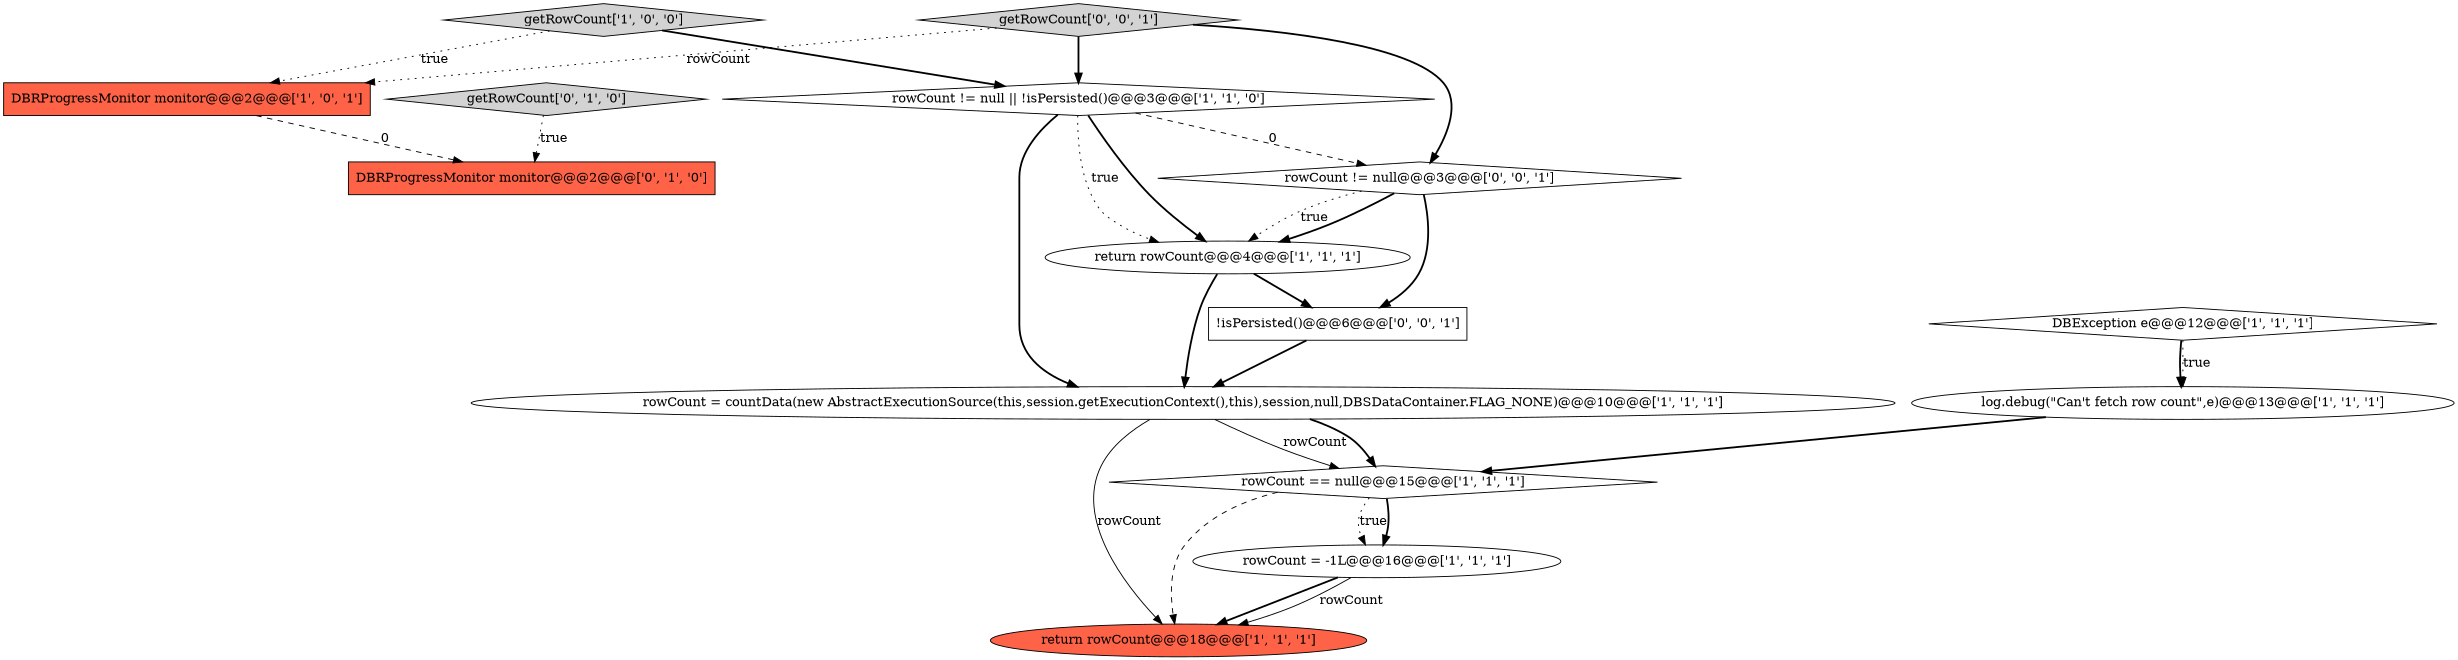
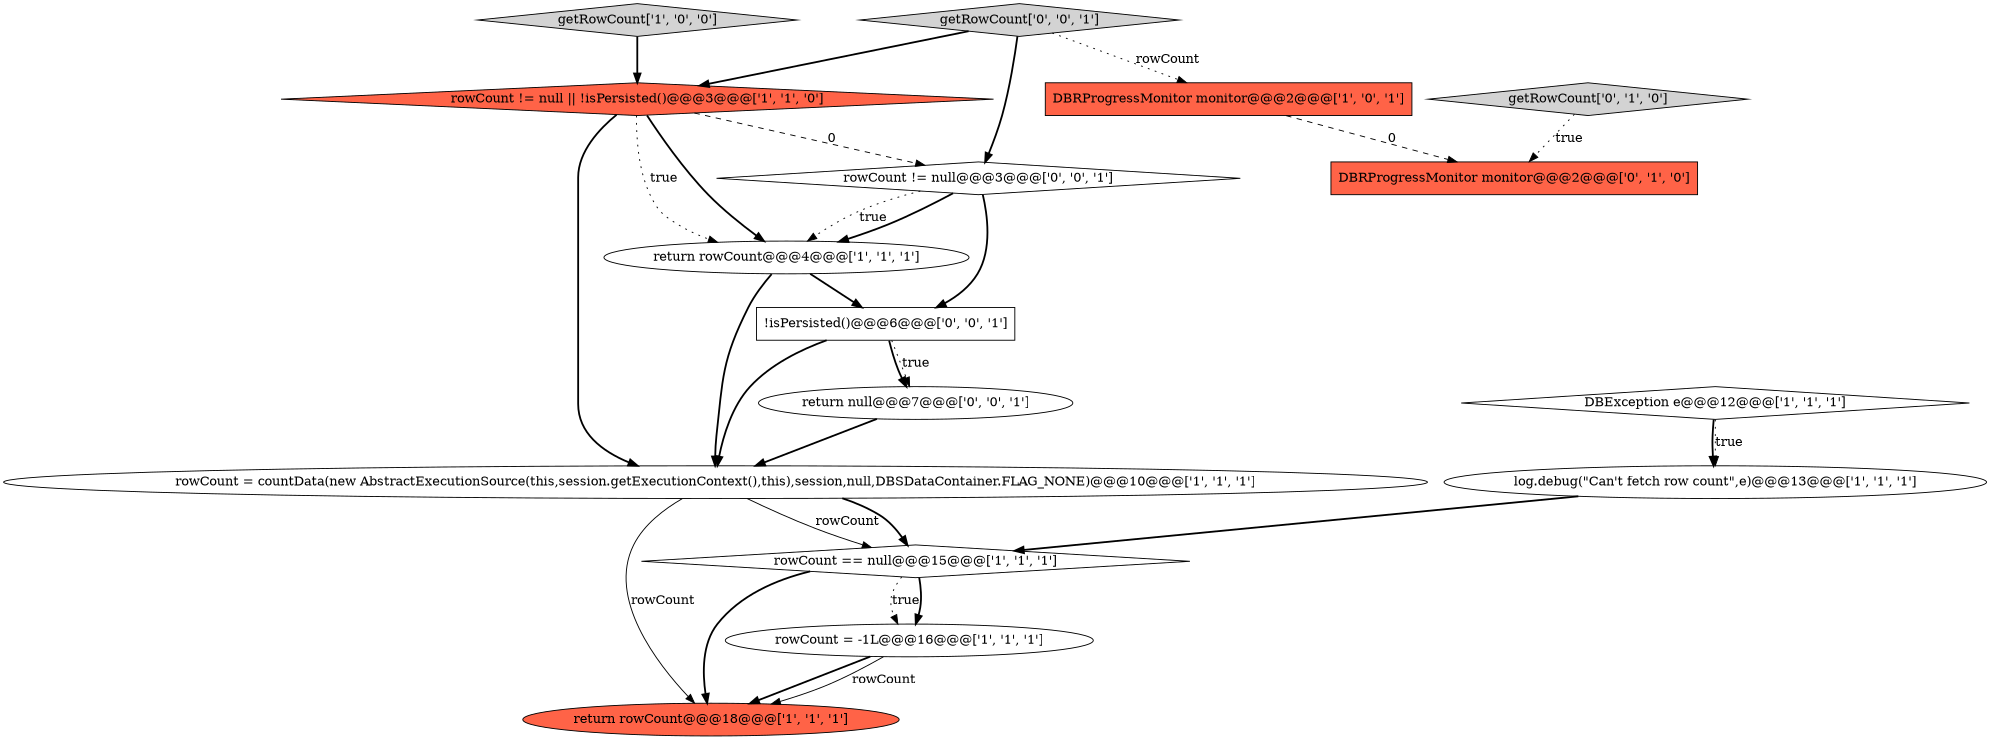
(415, 56) -> none
(1078, 99) -> (637, 99)
none -> (916, 403)
(1197, 532) -> (730, 611)
